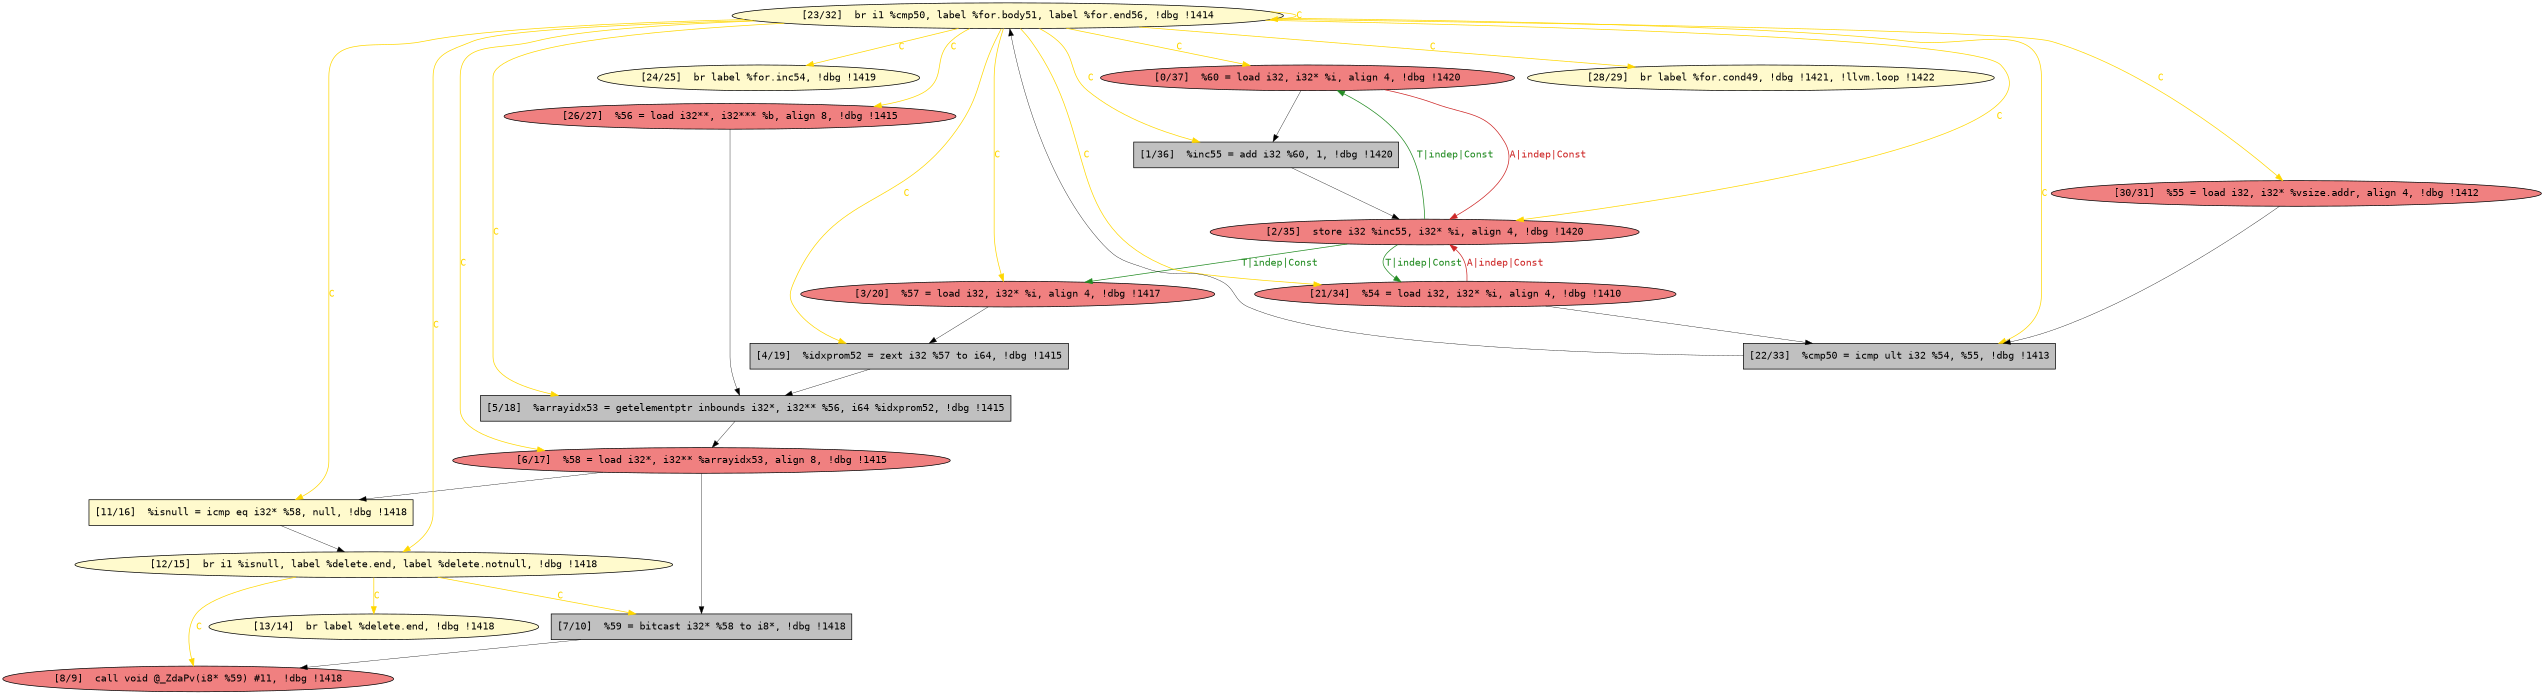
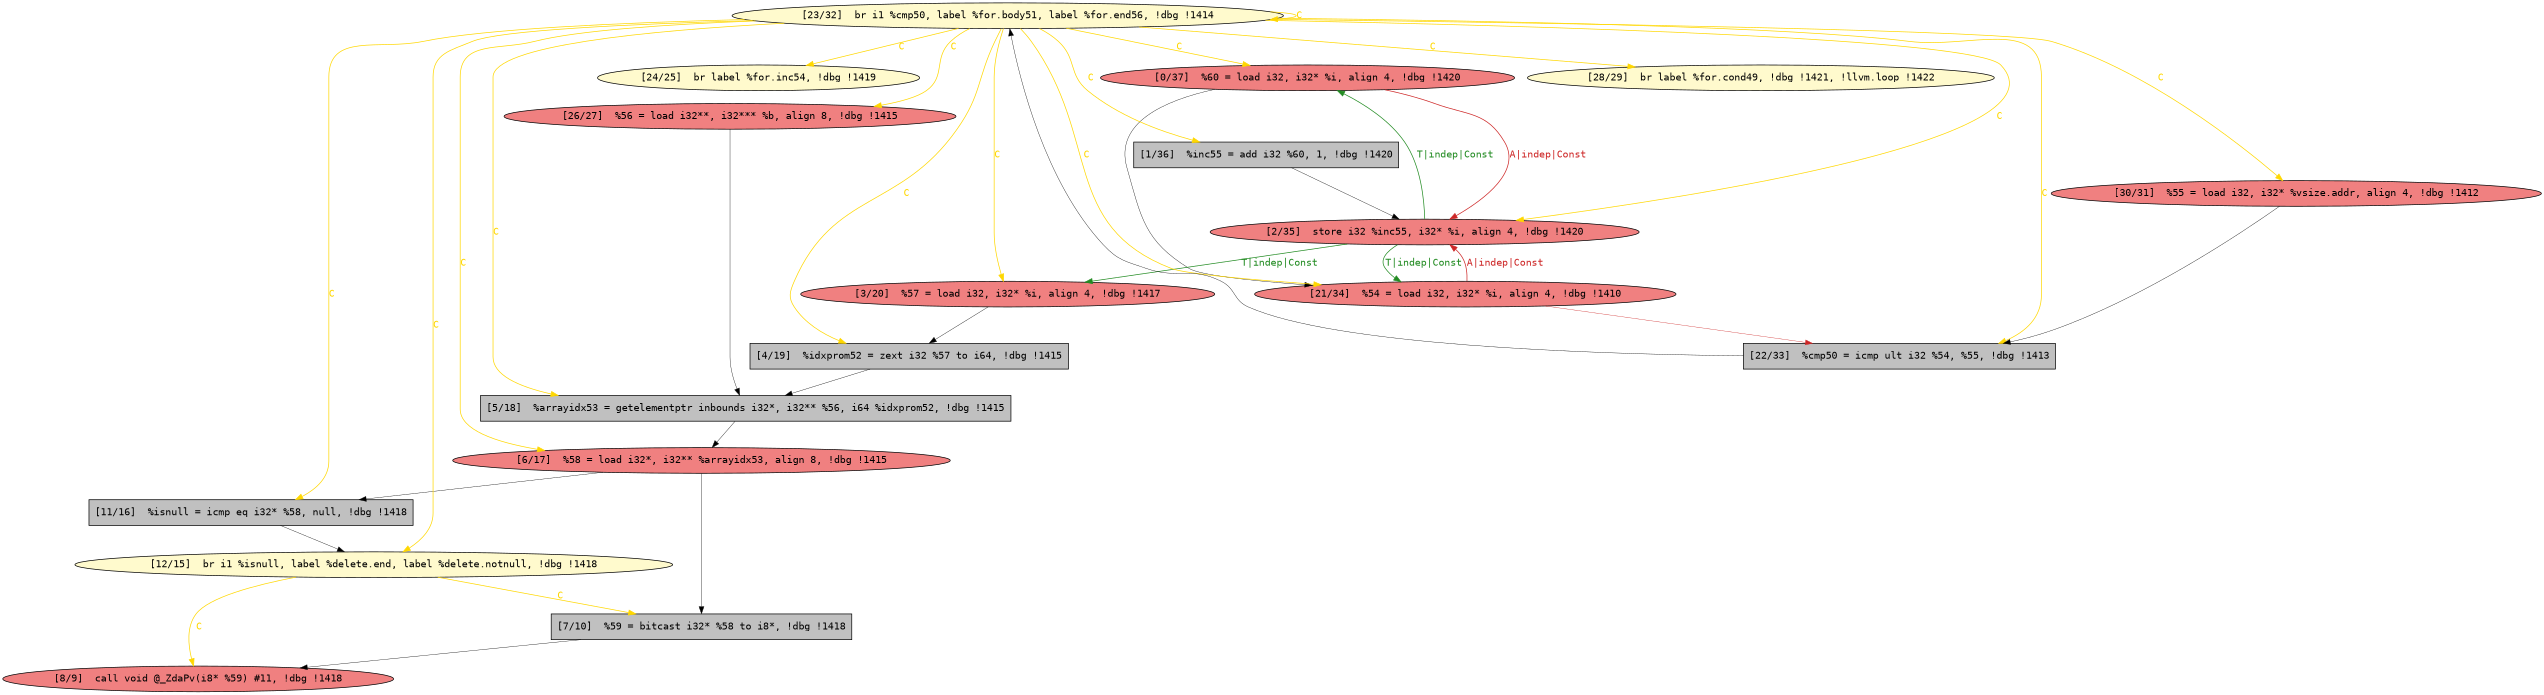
(1289, 113) -> (1143, 219)
(1675, 324) -> (1675, 324)
(251, 513) -> (251, 513)
(374, 627) -> none
